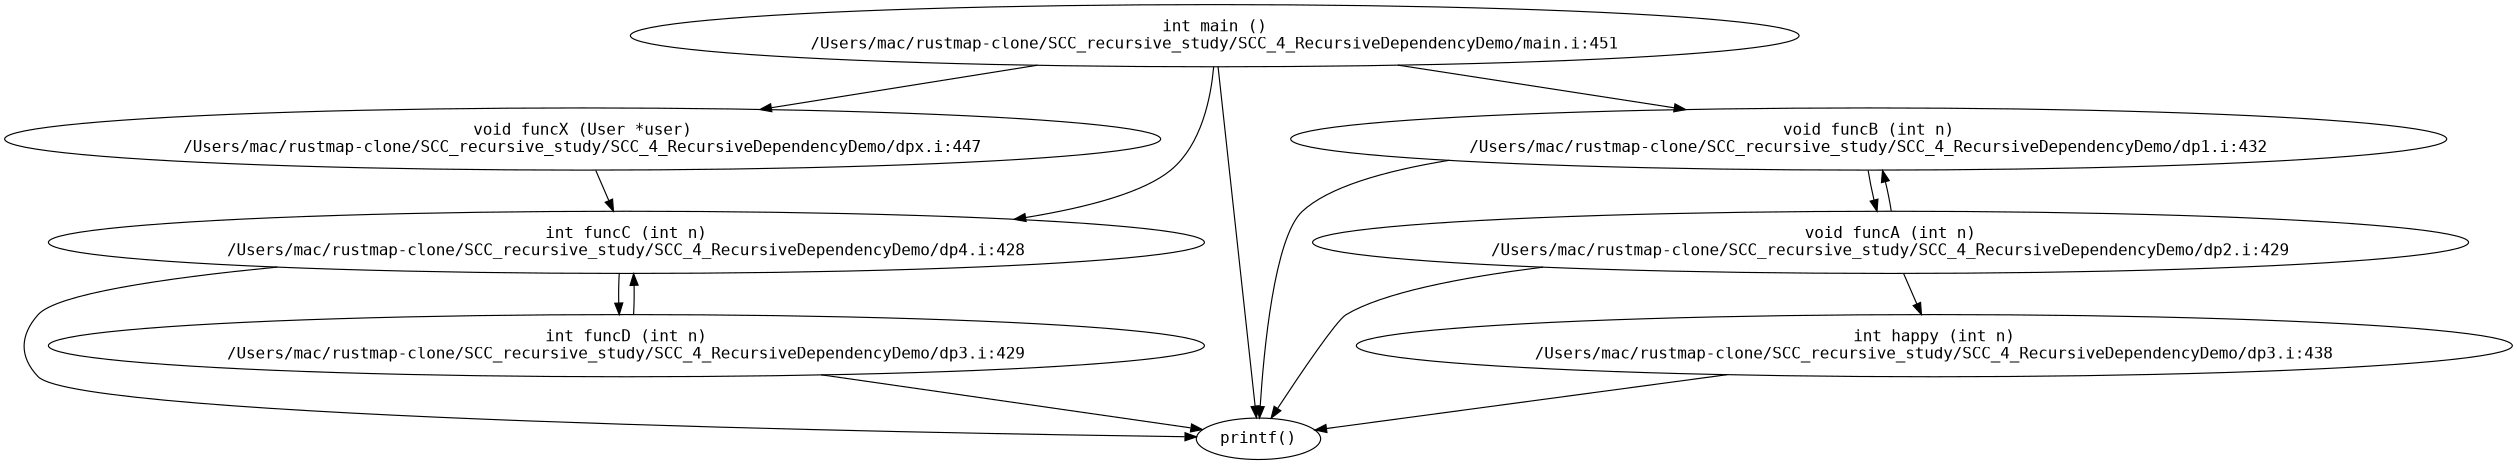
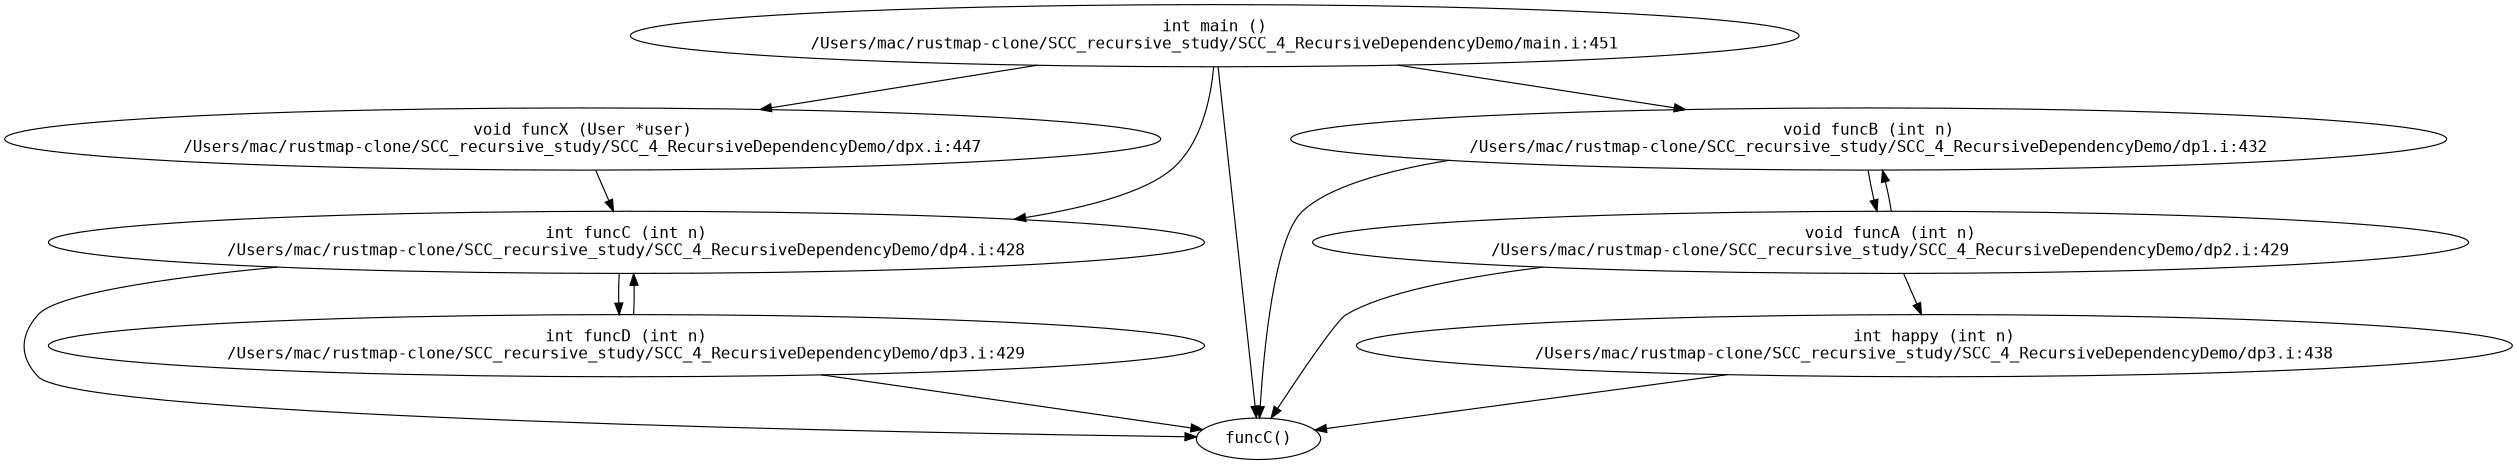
(1258, 439) -> (1258, 439)
